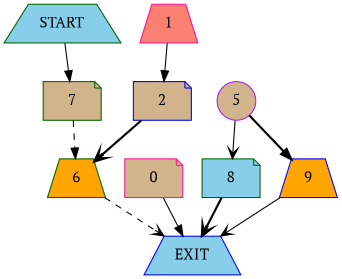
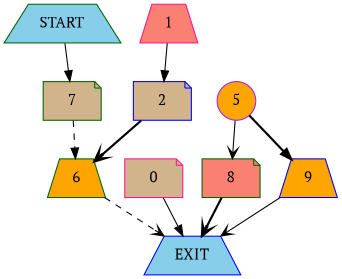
(236, 101) -> (236, 101)
(231, 178) -> (231, 178)
